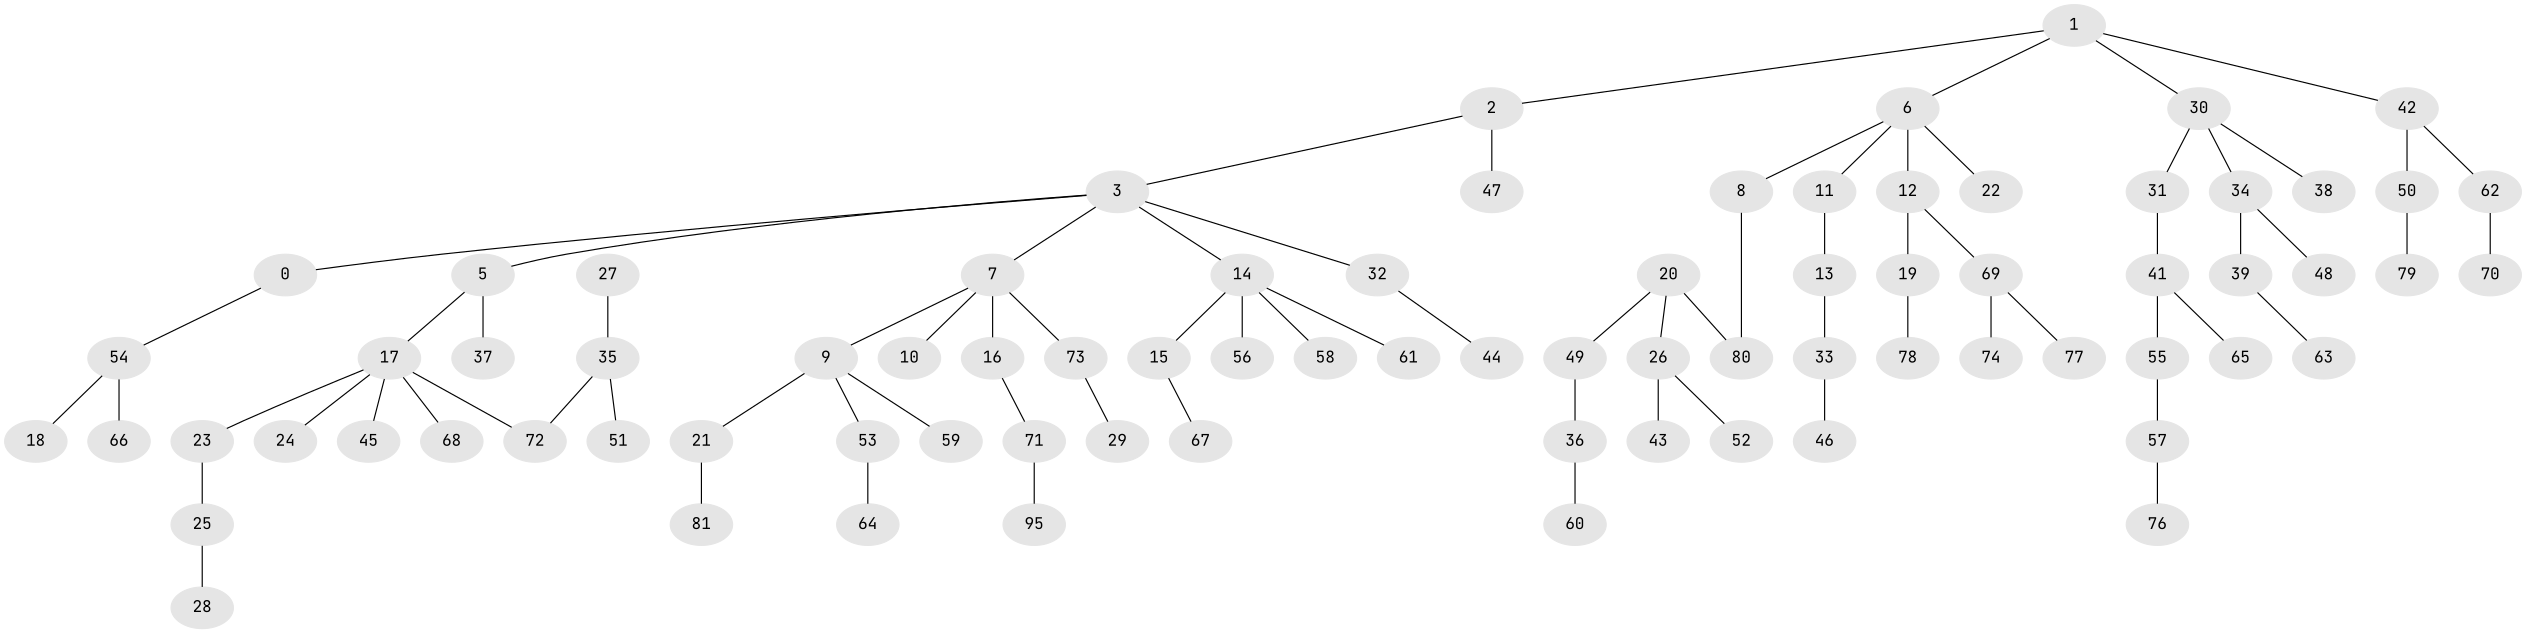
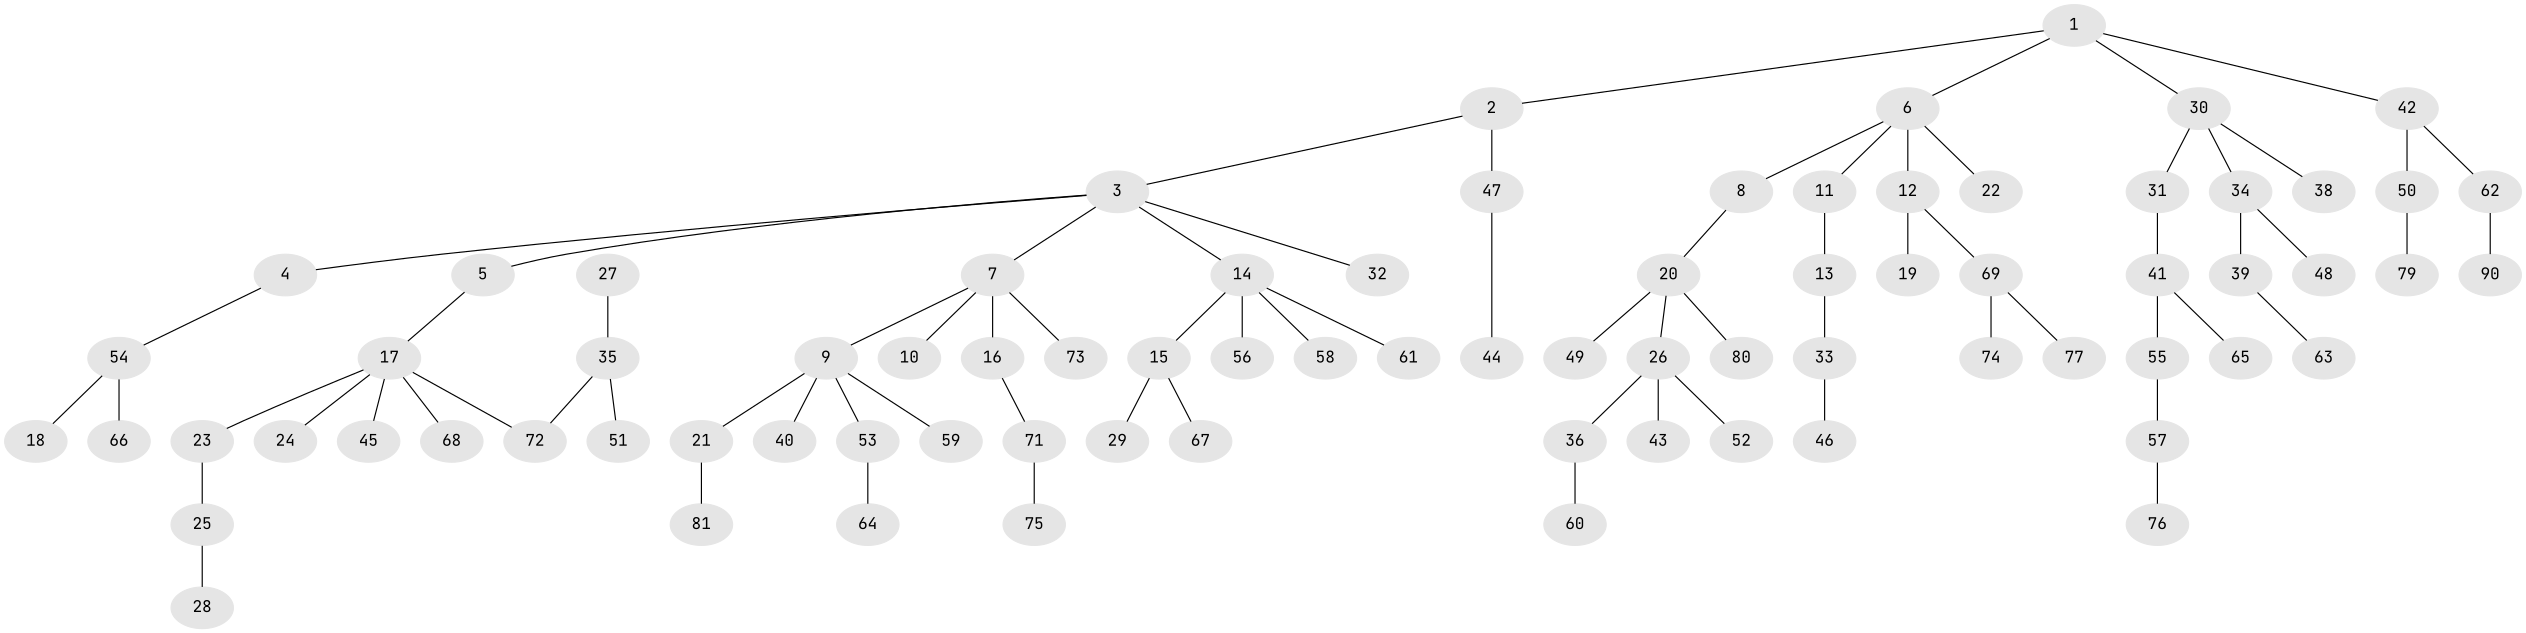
(285, 275) -> (285, 275)
(1741, 275) -> (1705, 233)
(2490, 275) -> (2490, 275)
(1435, 317) -> (1492, 275)
(483, 358) -> none
(1908, 358) -> none
(1097, 400) -> (1138, 400)
(1575, 400) -> (1617, 400)
none -> (785, 441)
(1034, 525) -> (1034, 525)
